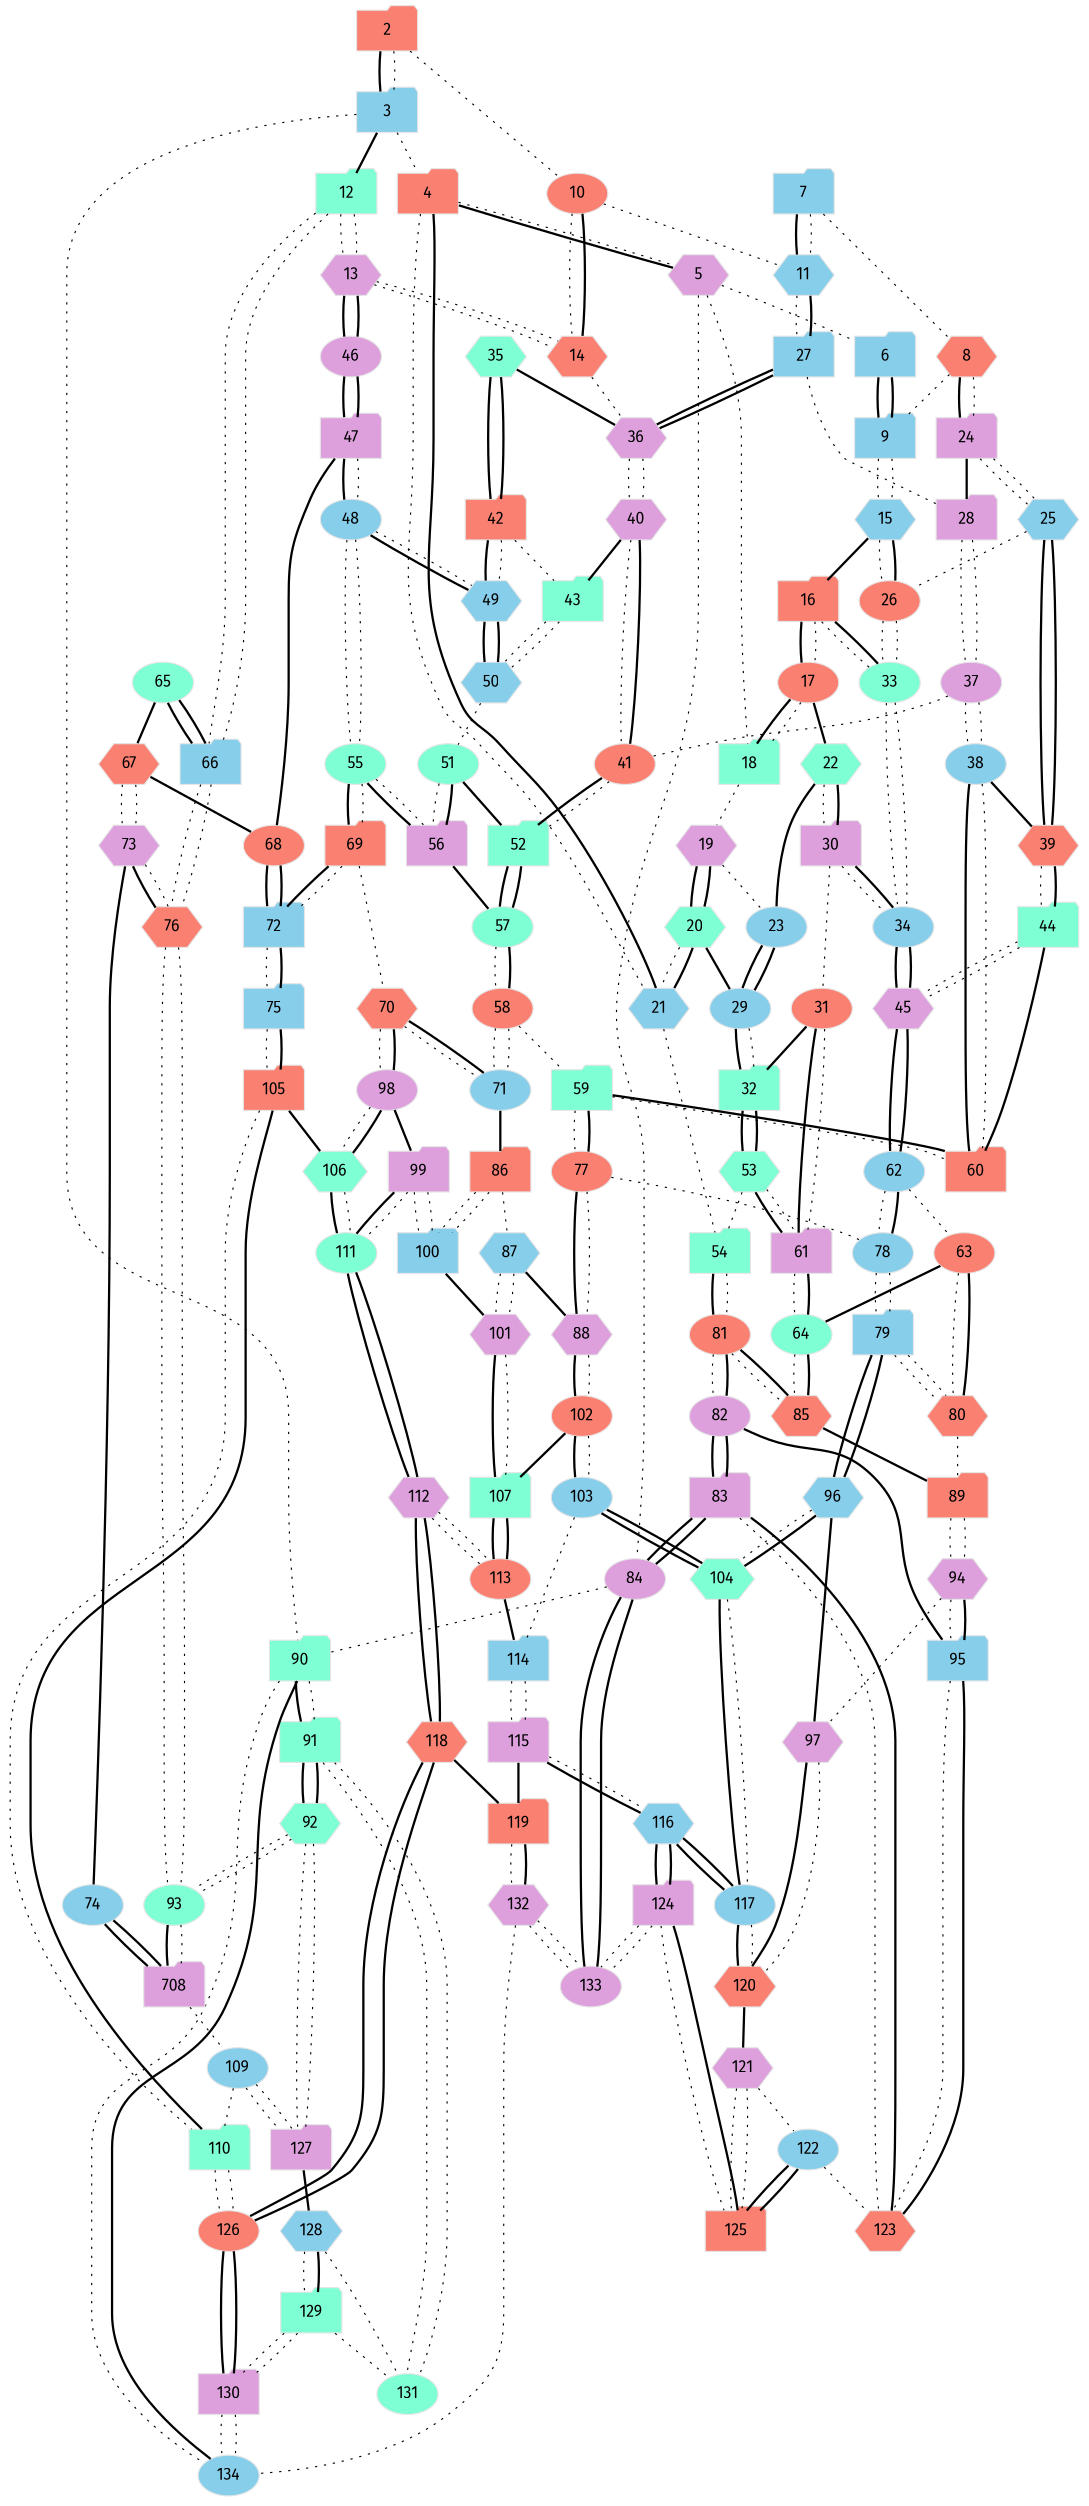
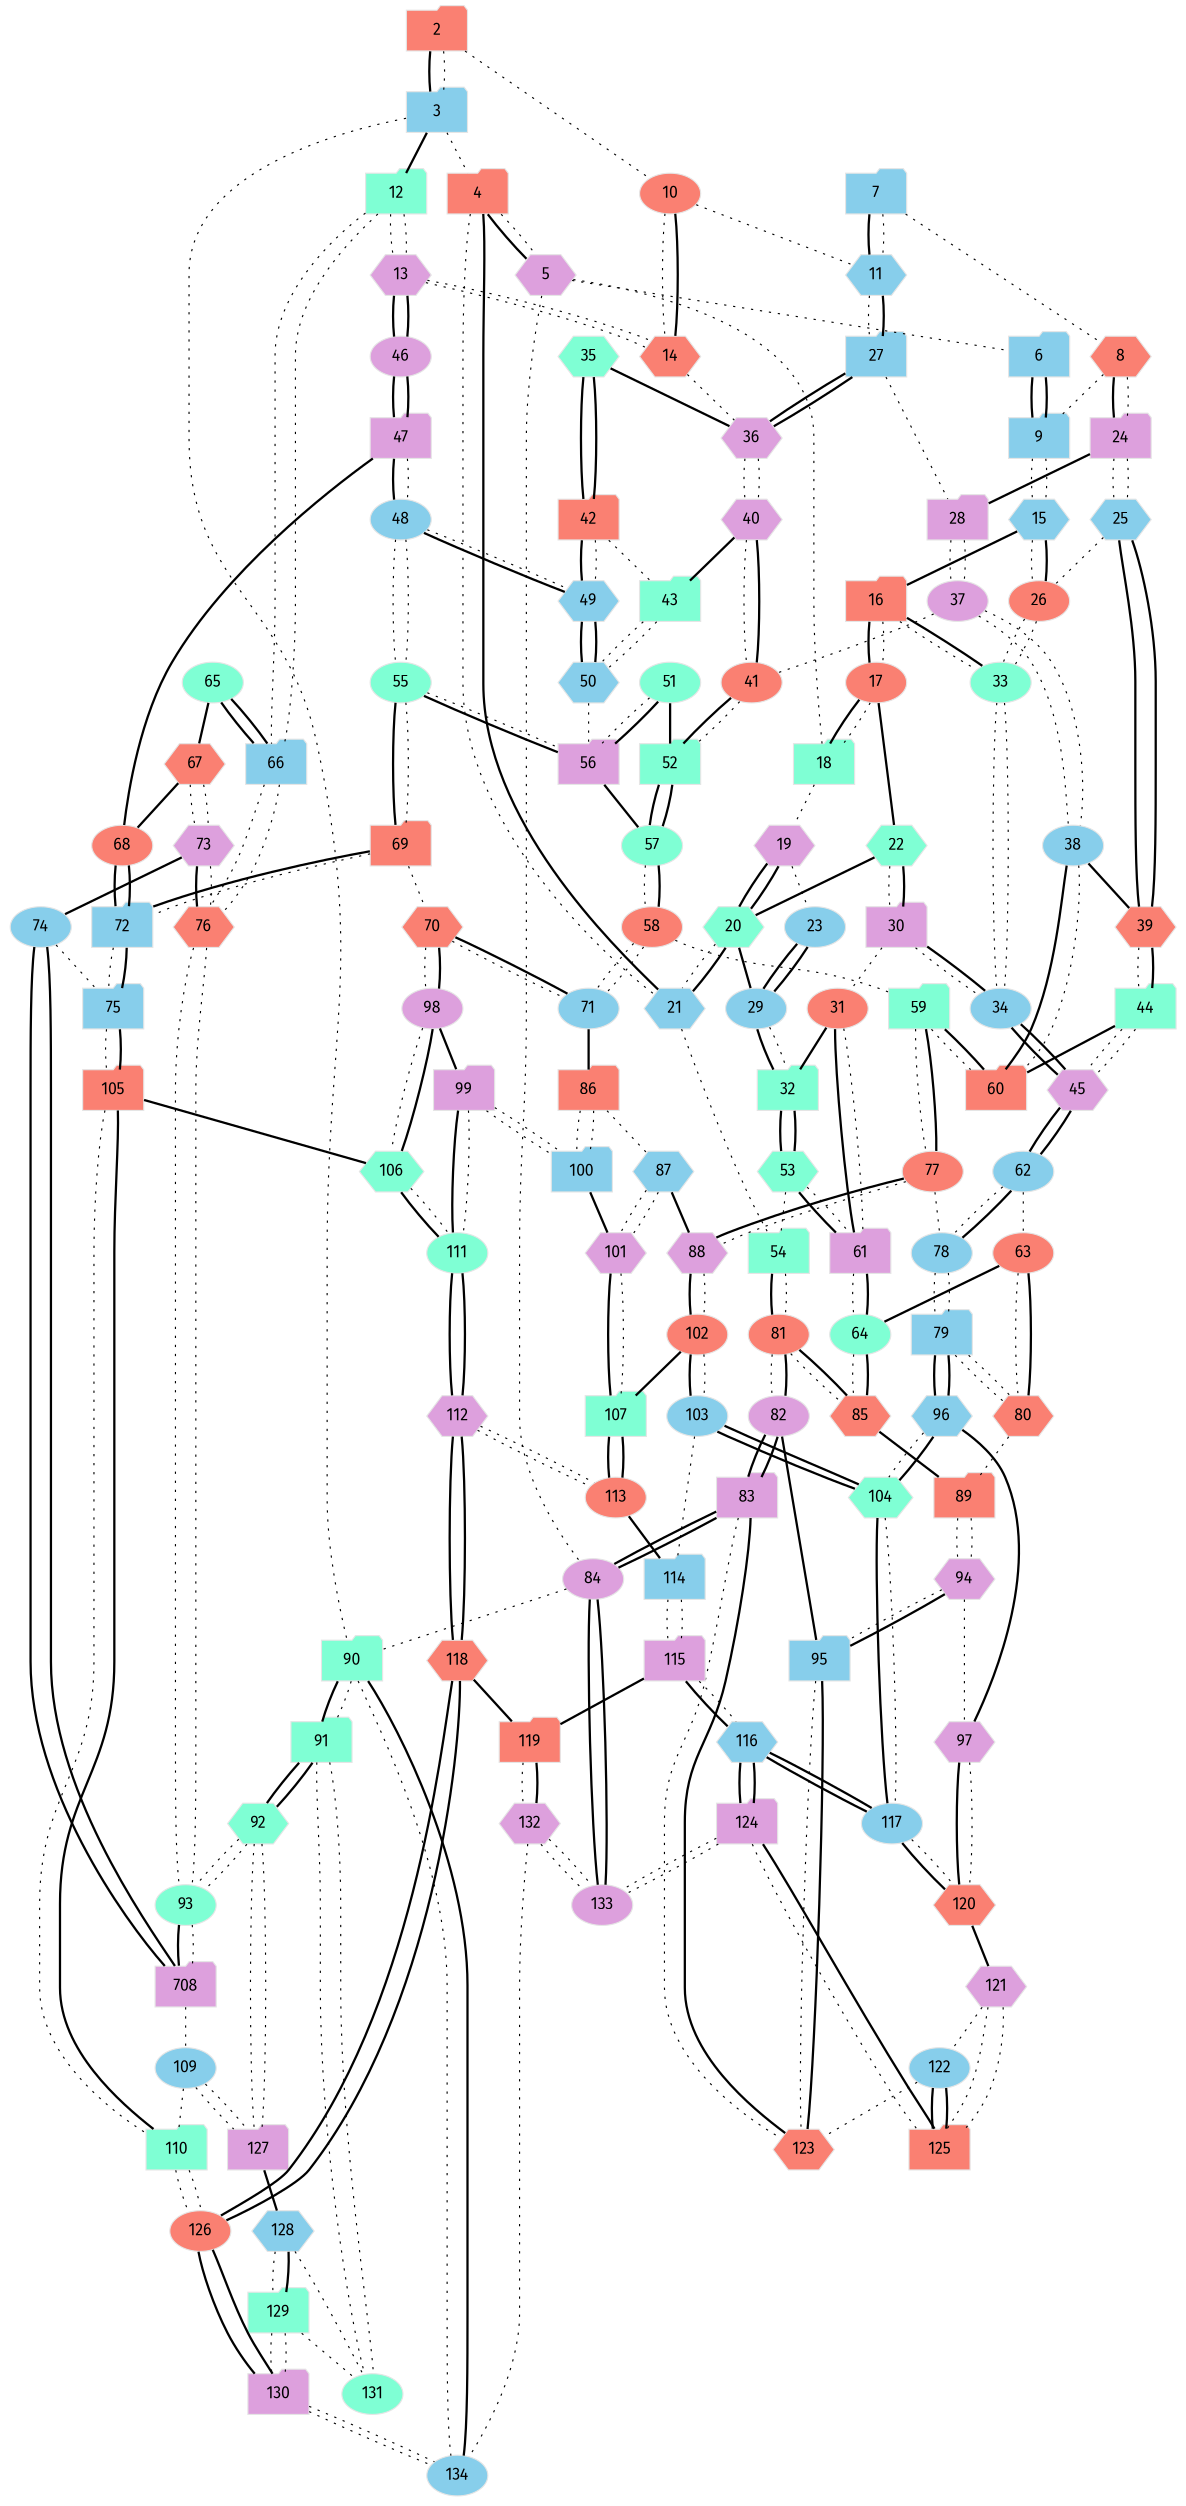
(469, 724) -> (589, 723)
(785, 842) -> (815, 886)
none -> (76, 967)
